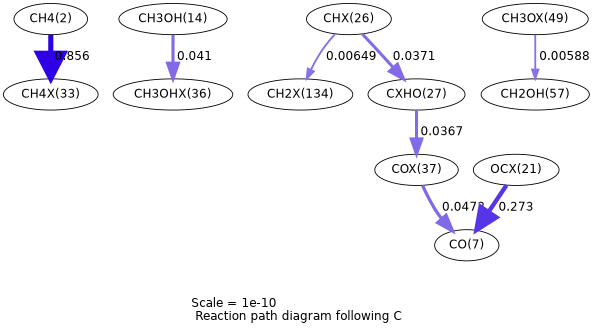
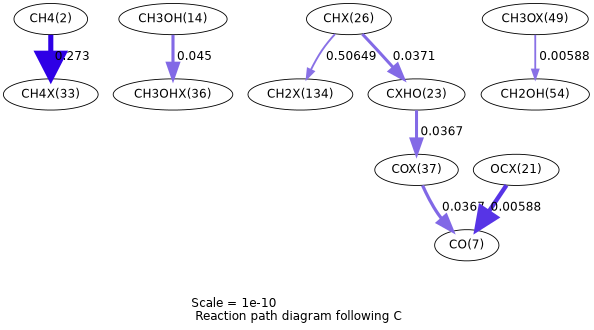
(71, 57) -> (71, 57)
(193, 57) -> (193, 57)
(350, 57) -> (350, 57)
(417, 94) -> (417, 94)
(535, 94) -> (535, 94)
(462, 208) -> (462, 208)
(514, 208) -> (514, 208)
